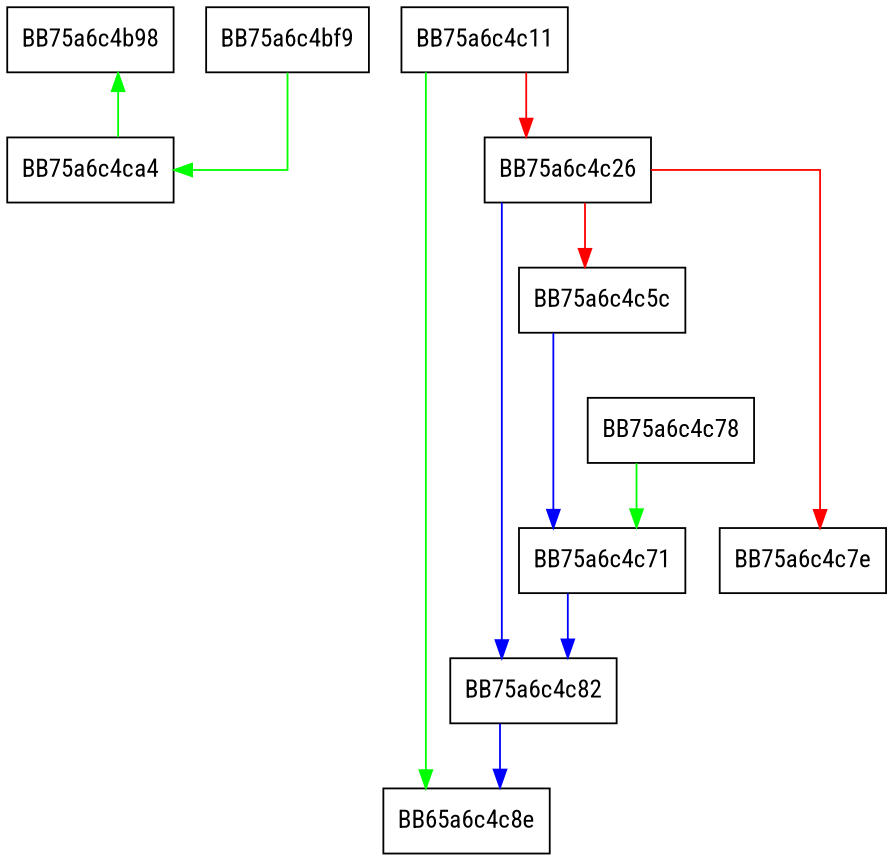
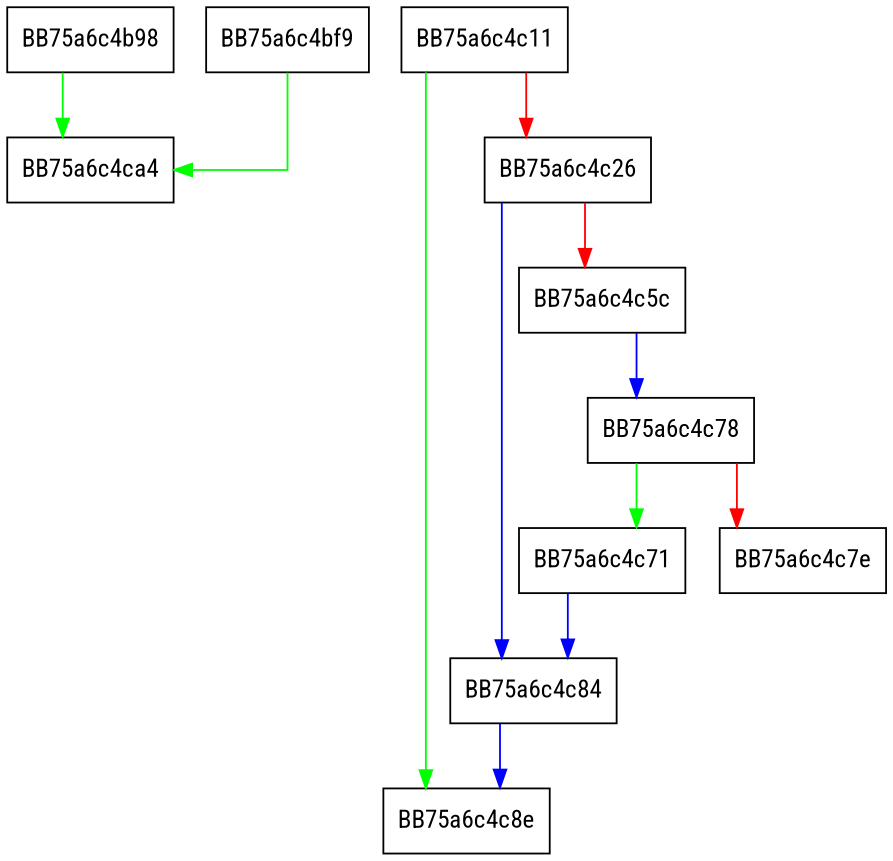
(118, 114) -> (63, 96)
(820, 255) -> (737, 486)
(553, 421) -> (637, 356)
(533, 691) -> (533, 691)
(467, 821) -> (467, 821)
